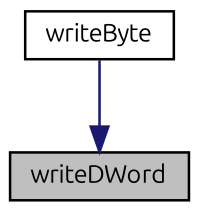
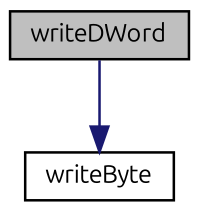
(100, 93) -> (100, 93)
